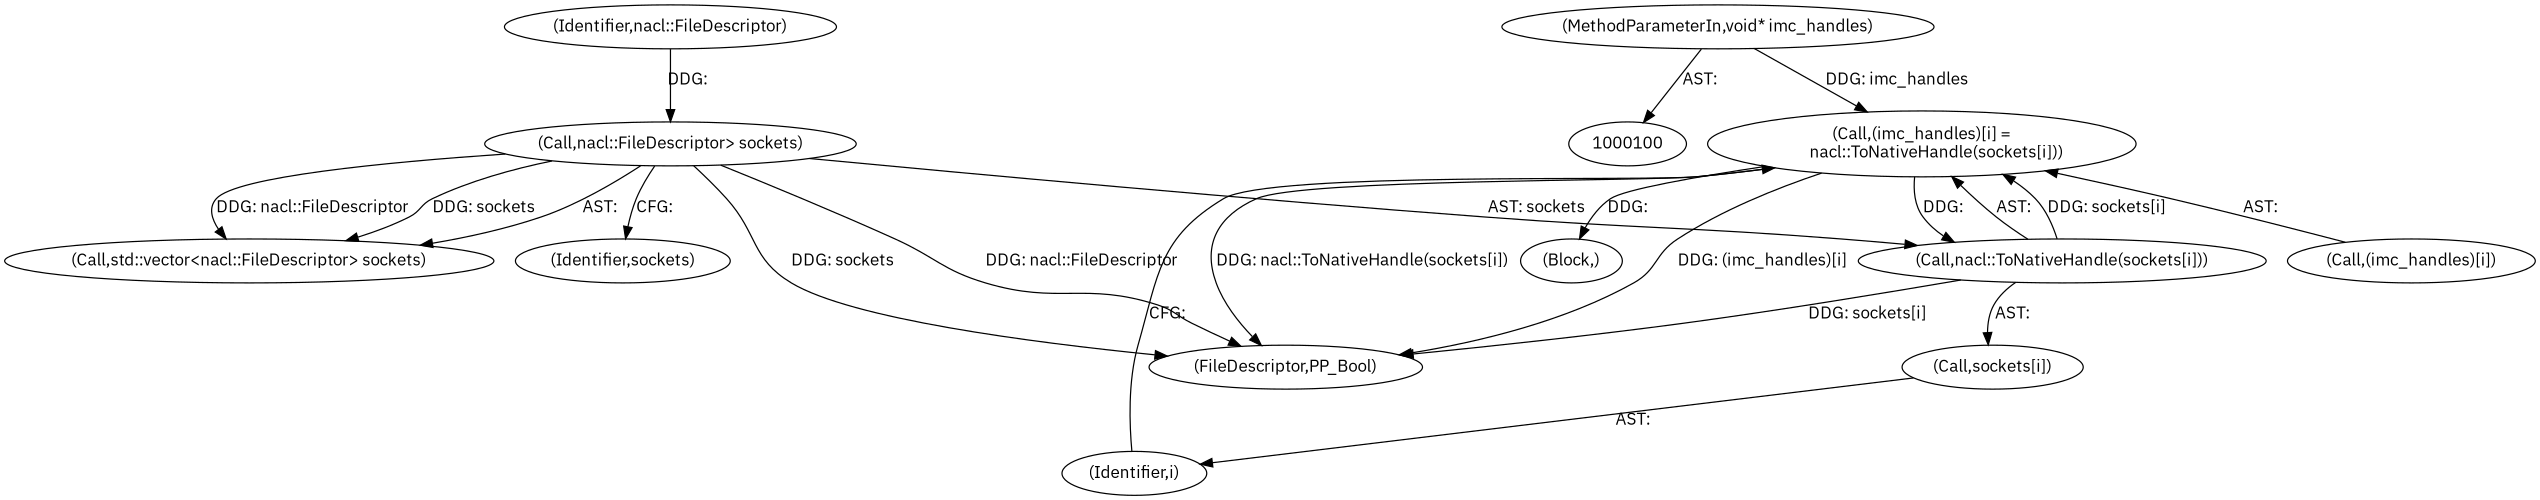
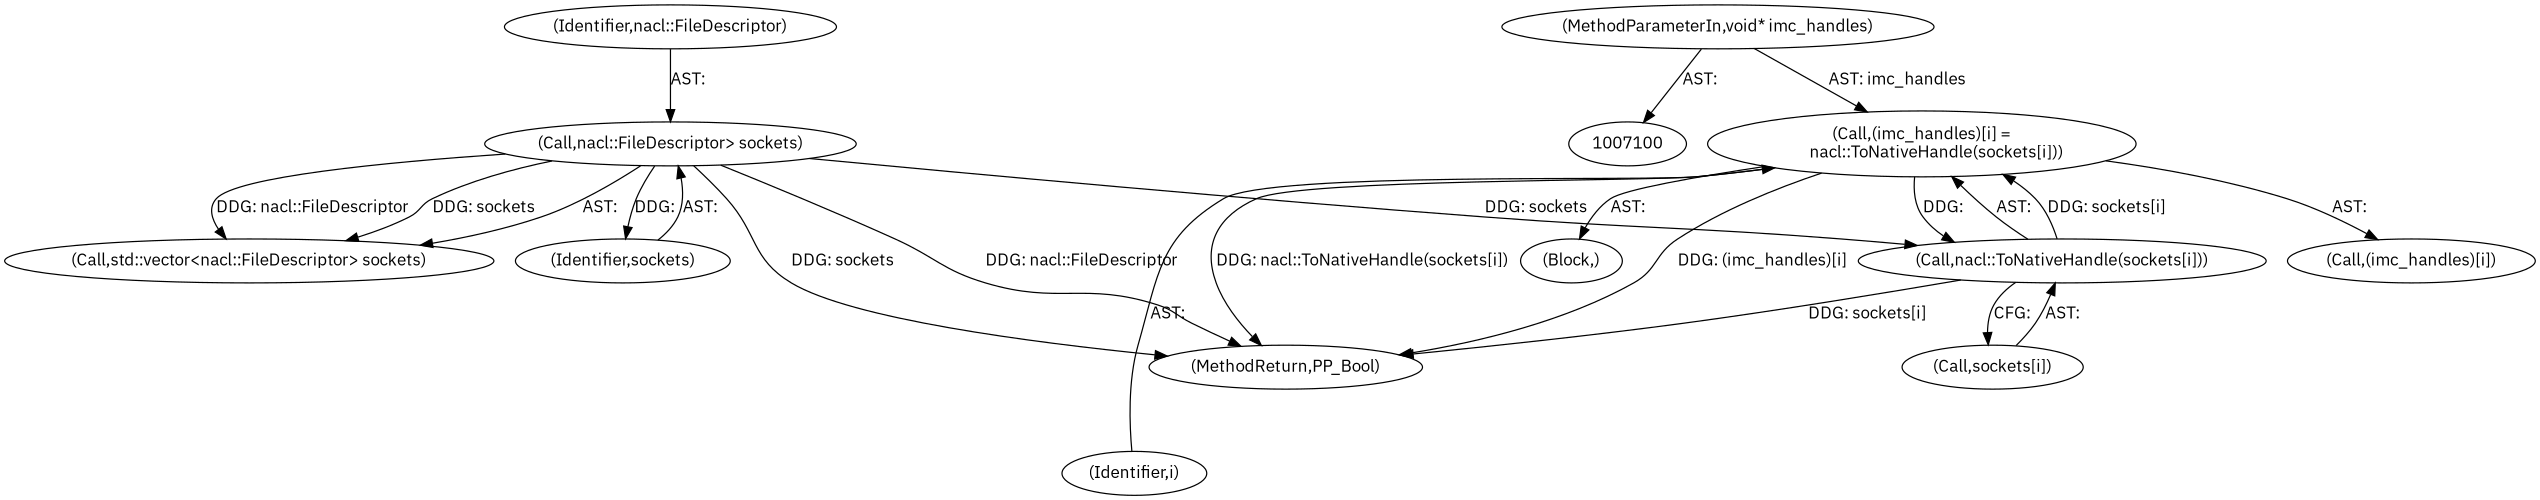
(690, 80) -> (690, 80)
(1897, 80) -> (1897, 80)
(1628, 144) -> (1628, 144)
(2202, 206) -> (2240, 186)
(657, 208) -> (657, 208)
(1537, 208) -> (1537, 208)
(1630, 208) -> (1630, 208)
none -> (680, 213)
(1170, 314) -> (1170, 314)
(2015, 314) -> (2015, 314)
(1286, 367) -> (1286, 367)
(1563, 420) -> (2036, 322)
